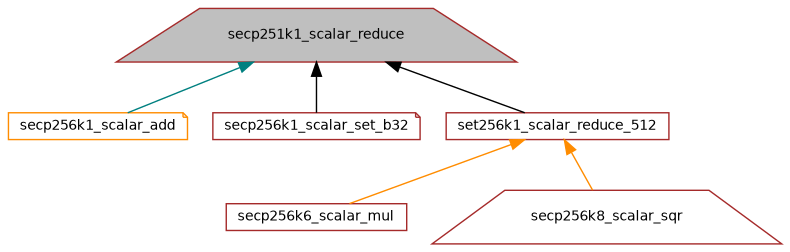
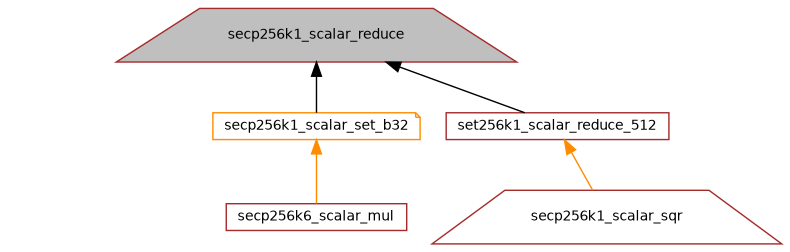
(316, 35) -> (316, 35)
(98, 126) -> none
(316, 126) -> (316, 126)
(430, 174) -> (316, 179)
(607, 217) -> (607, 217)
